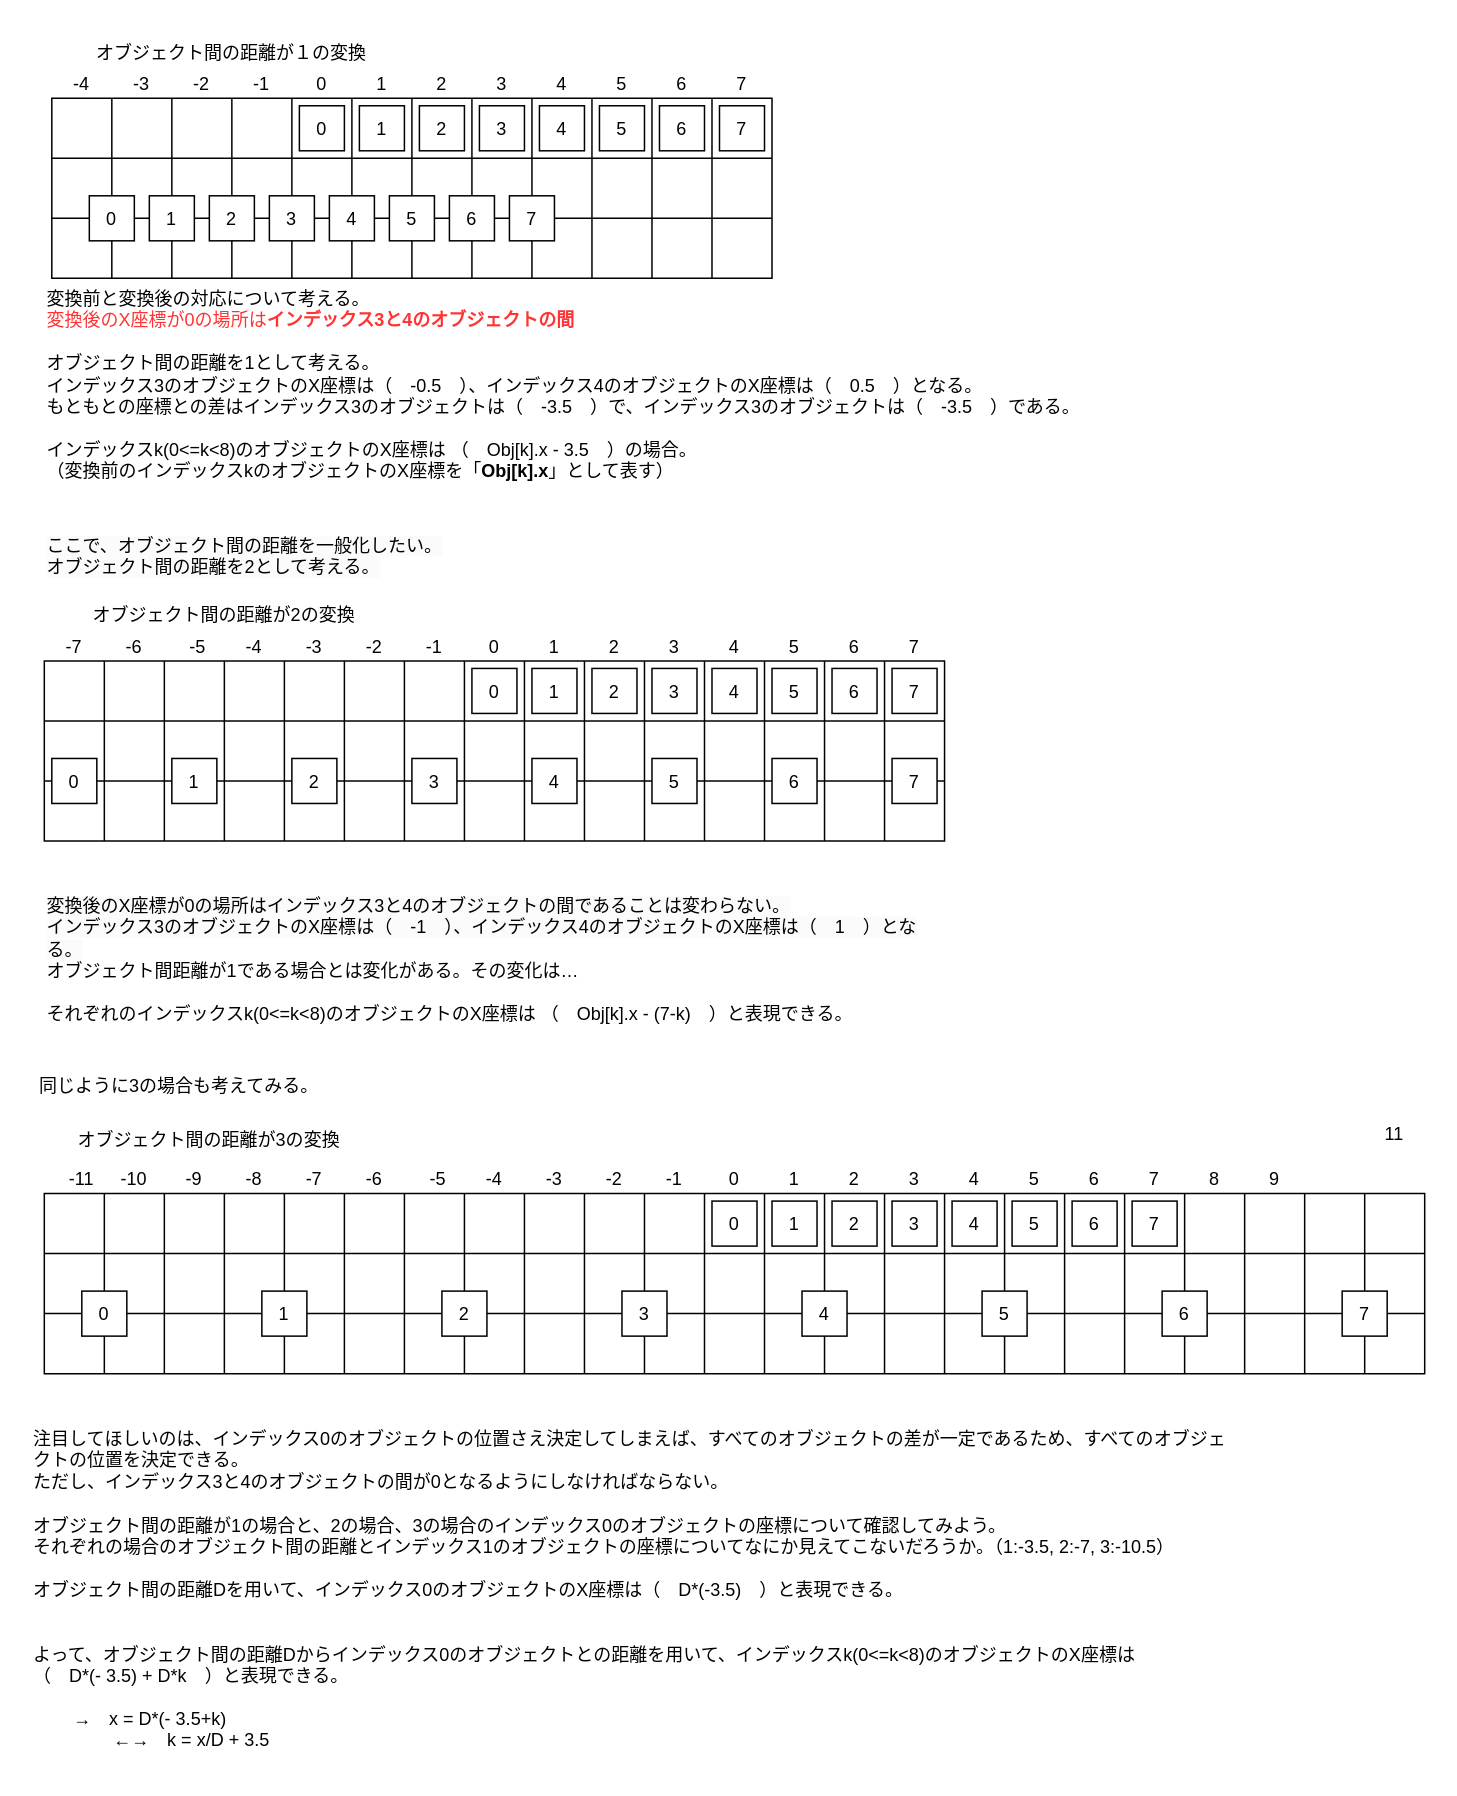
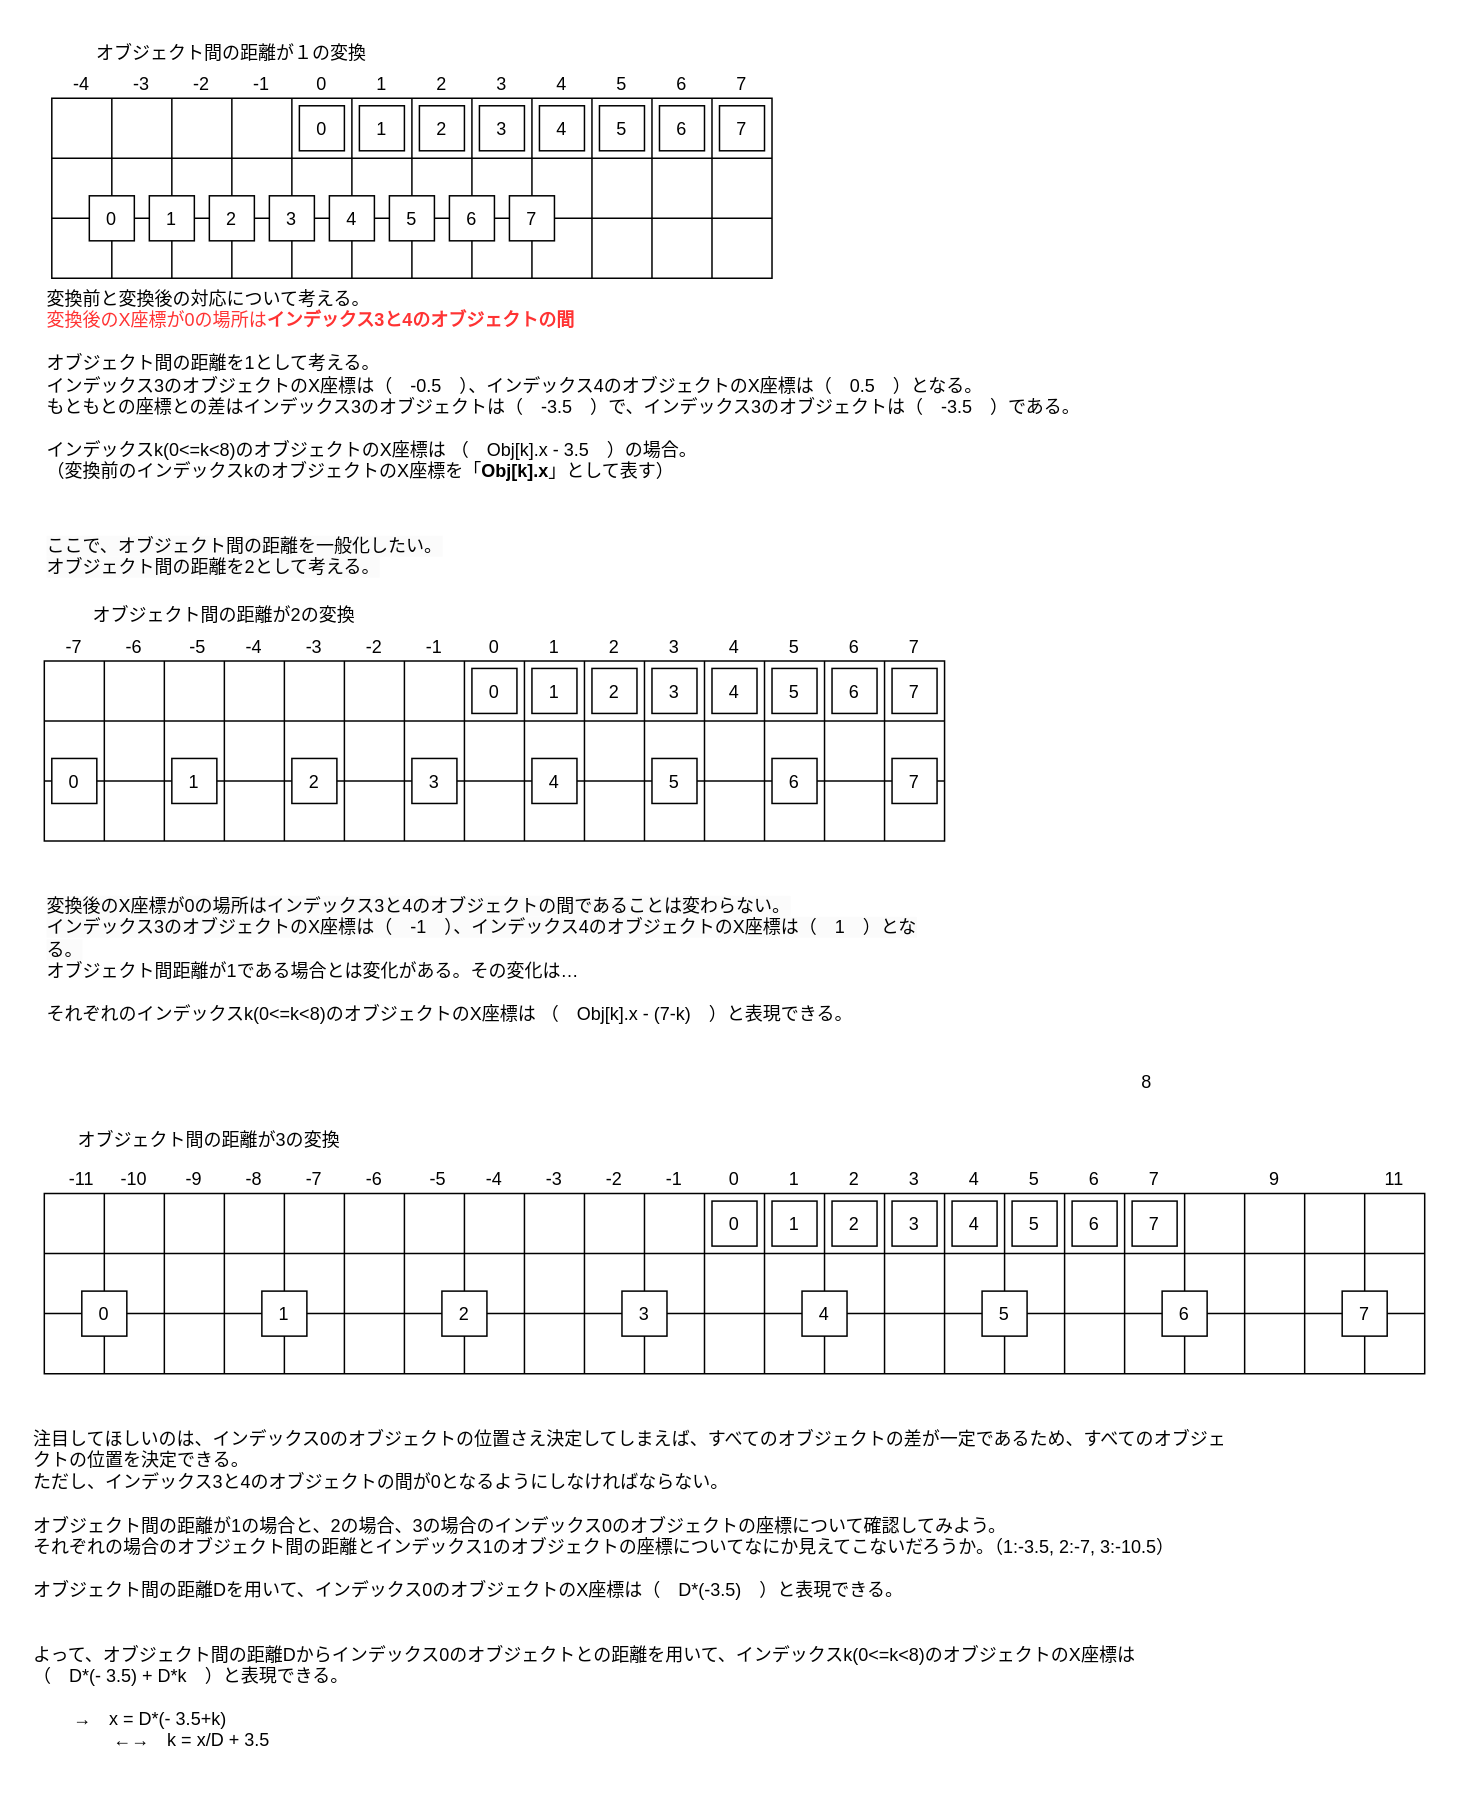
(254, 1085) -> none
(1394, 1133) -> (1394, 1178)
(1214, 1178) -> (1147, 1081)
